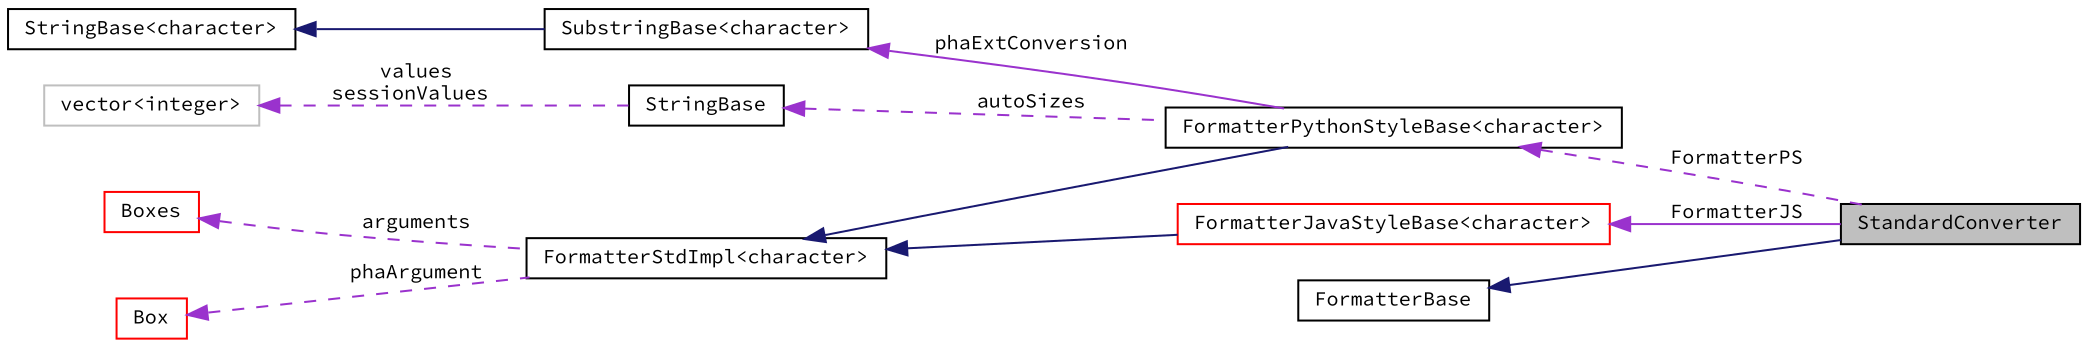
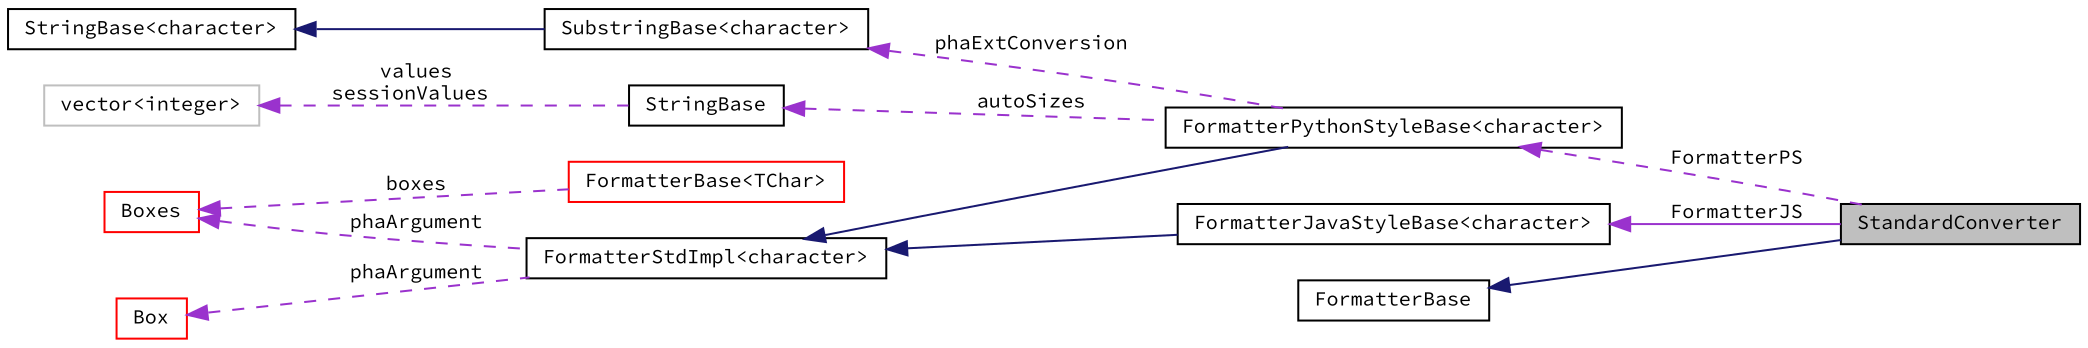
(1087, 77) -> (1087, 77)
none -> (706, 182)
(411, 223) -> (411, 223)
(1394, 224) -> (1394, 224)
